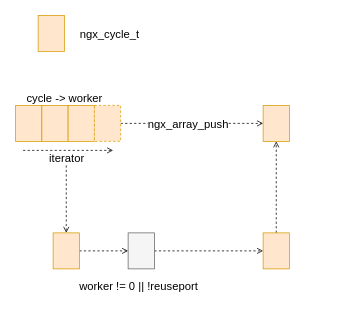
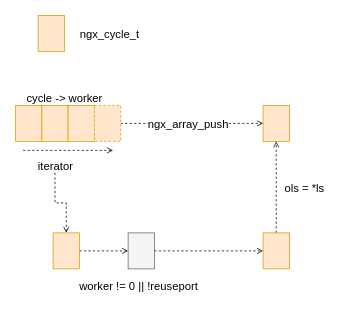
(66, 158) -> (55, 165)
none -> (304, 188)
